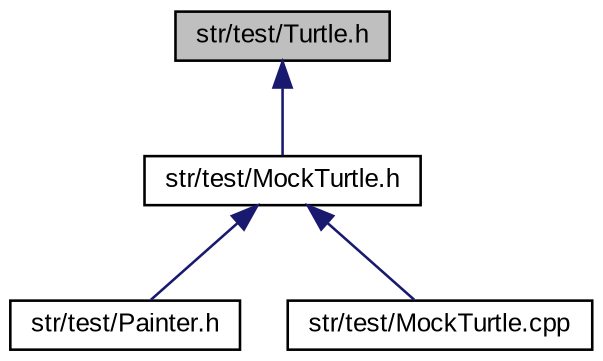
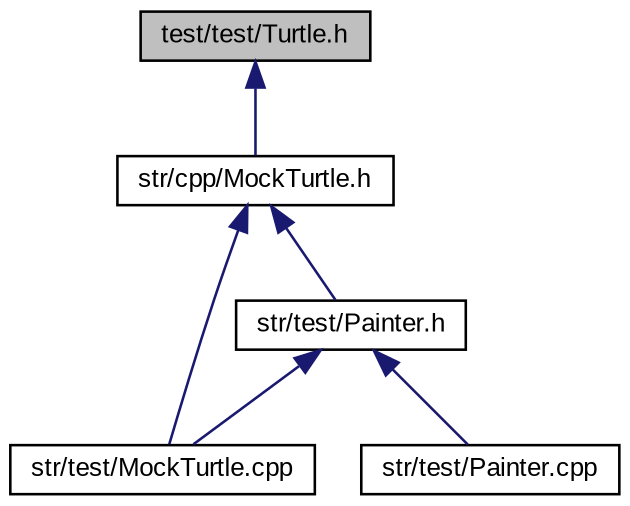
(283, 36) -> (255, 36)
(283, 181) -> (255, 181)
none -> (246, 405)
none -> (490, 470)
